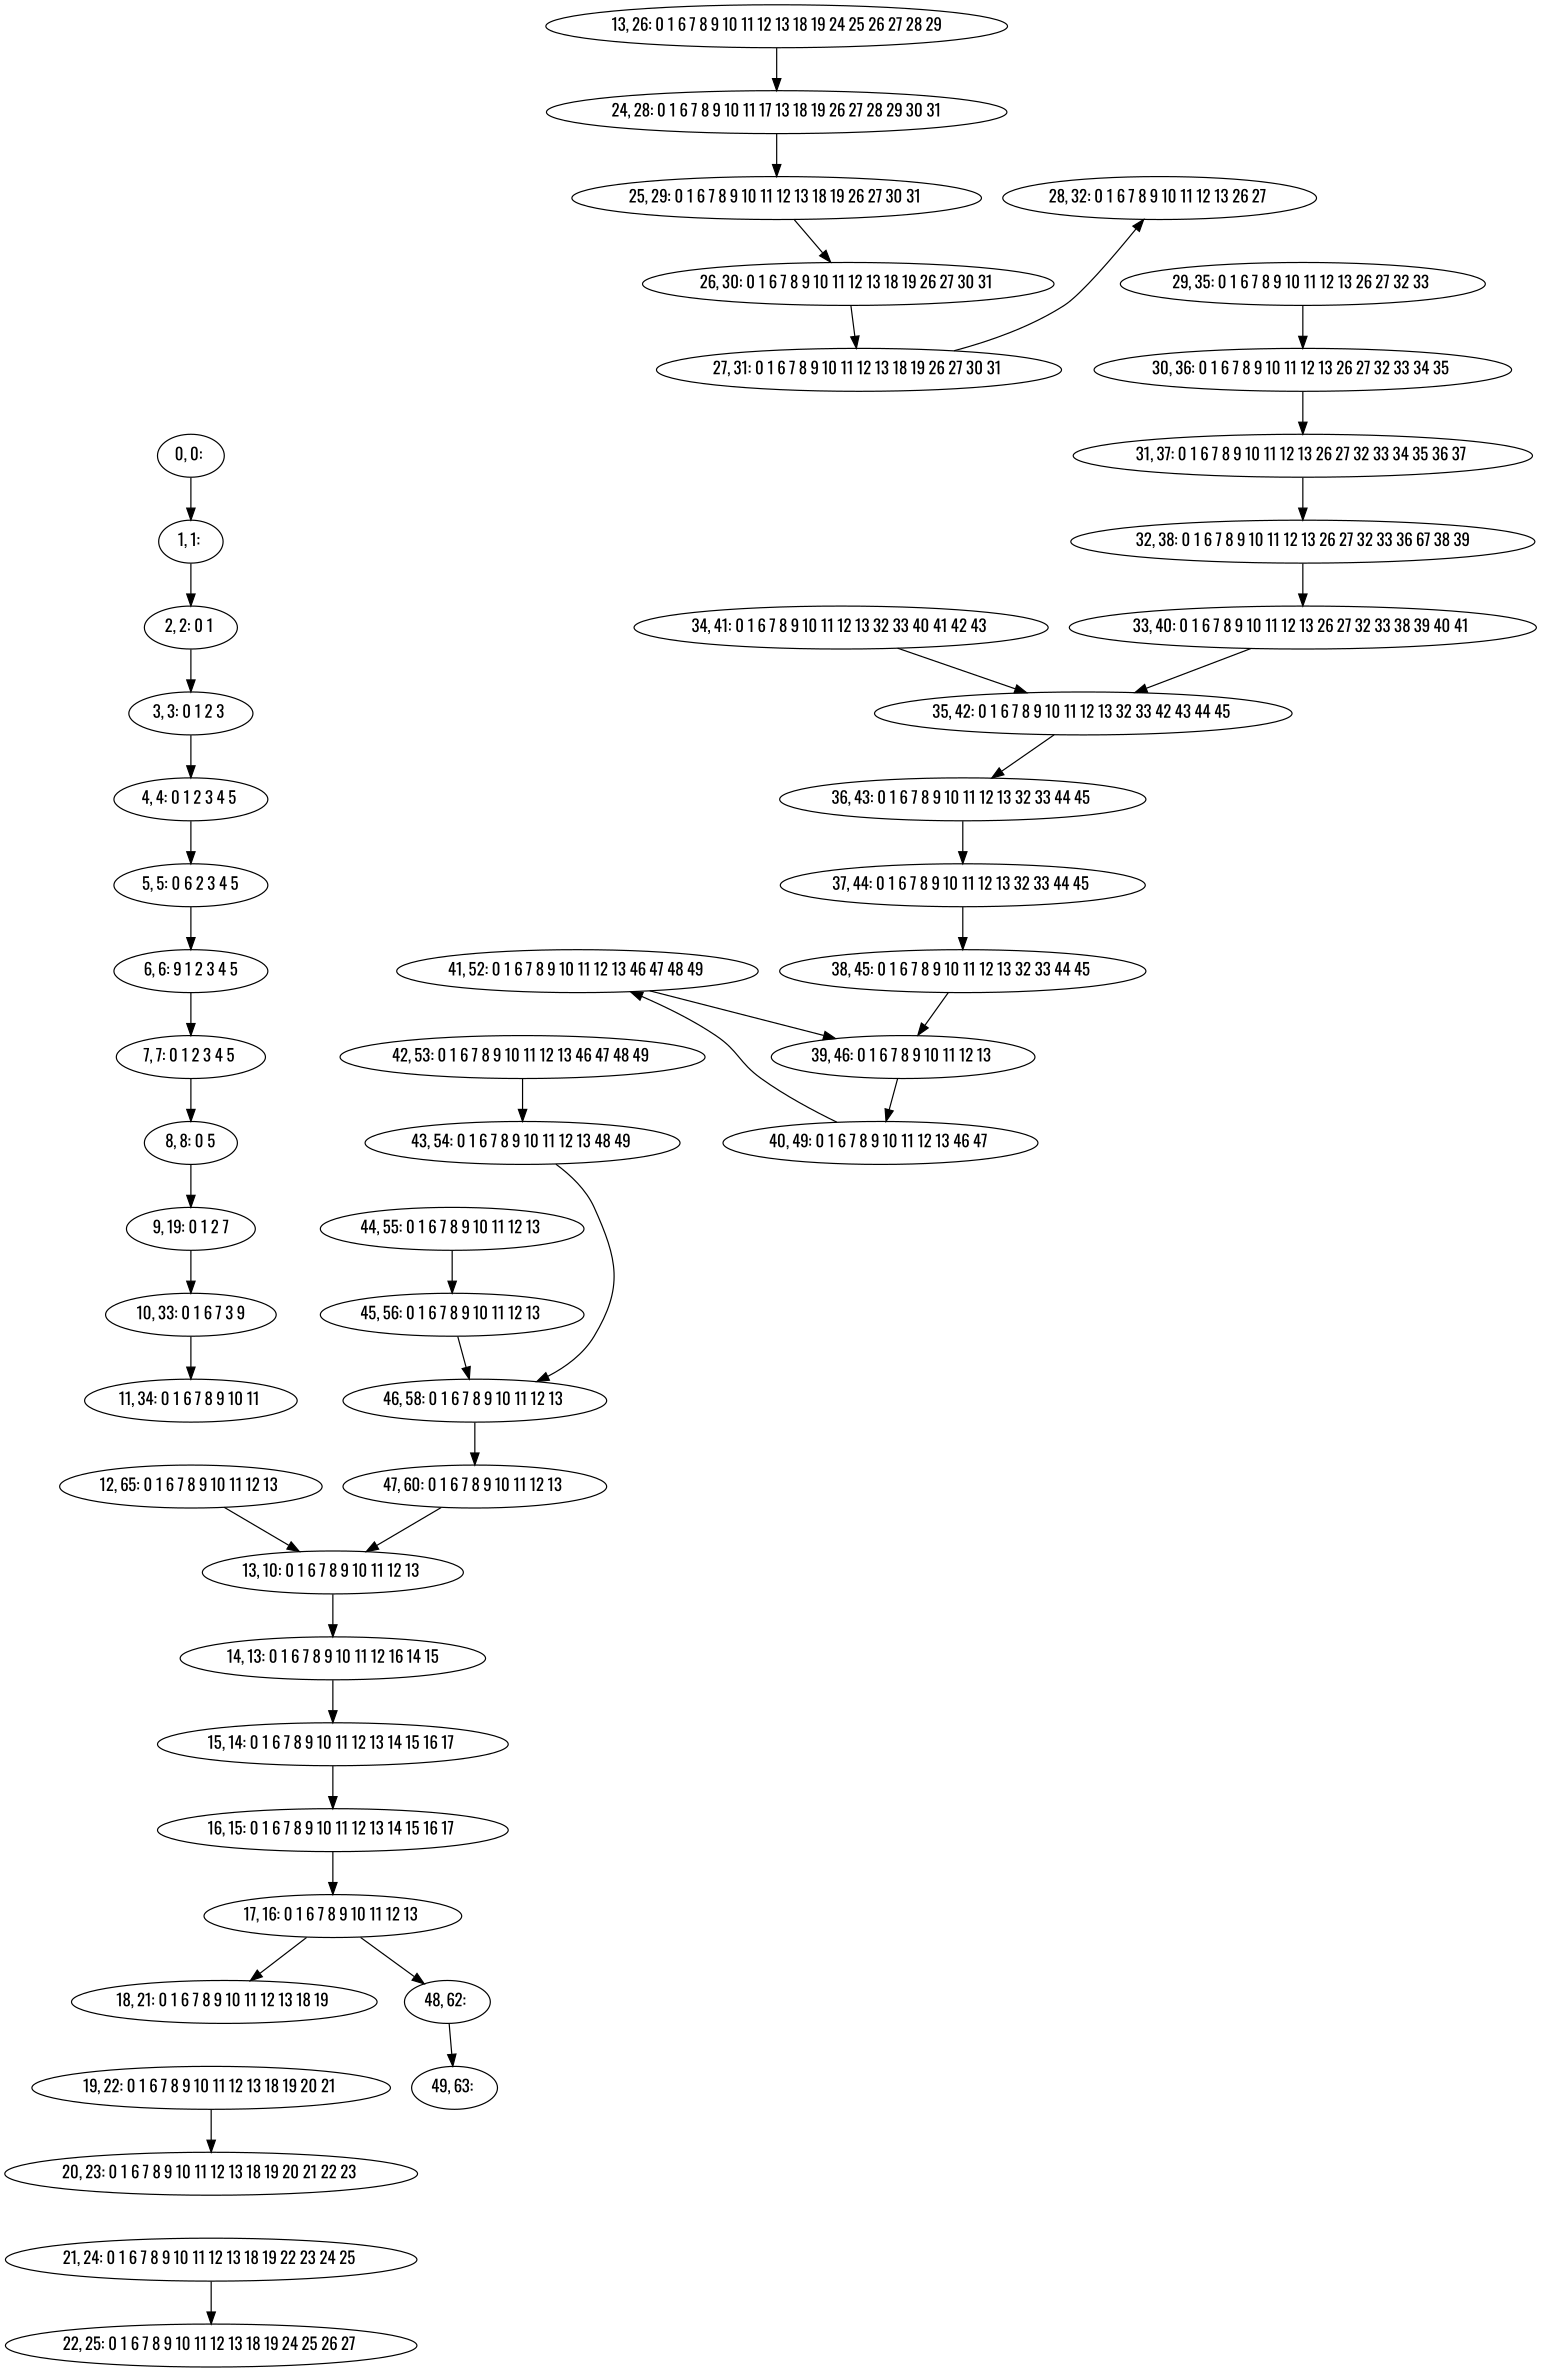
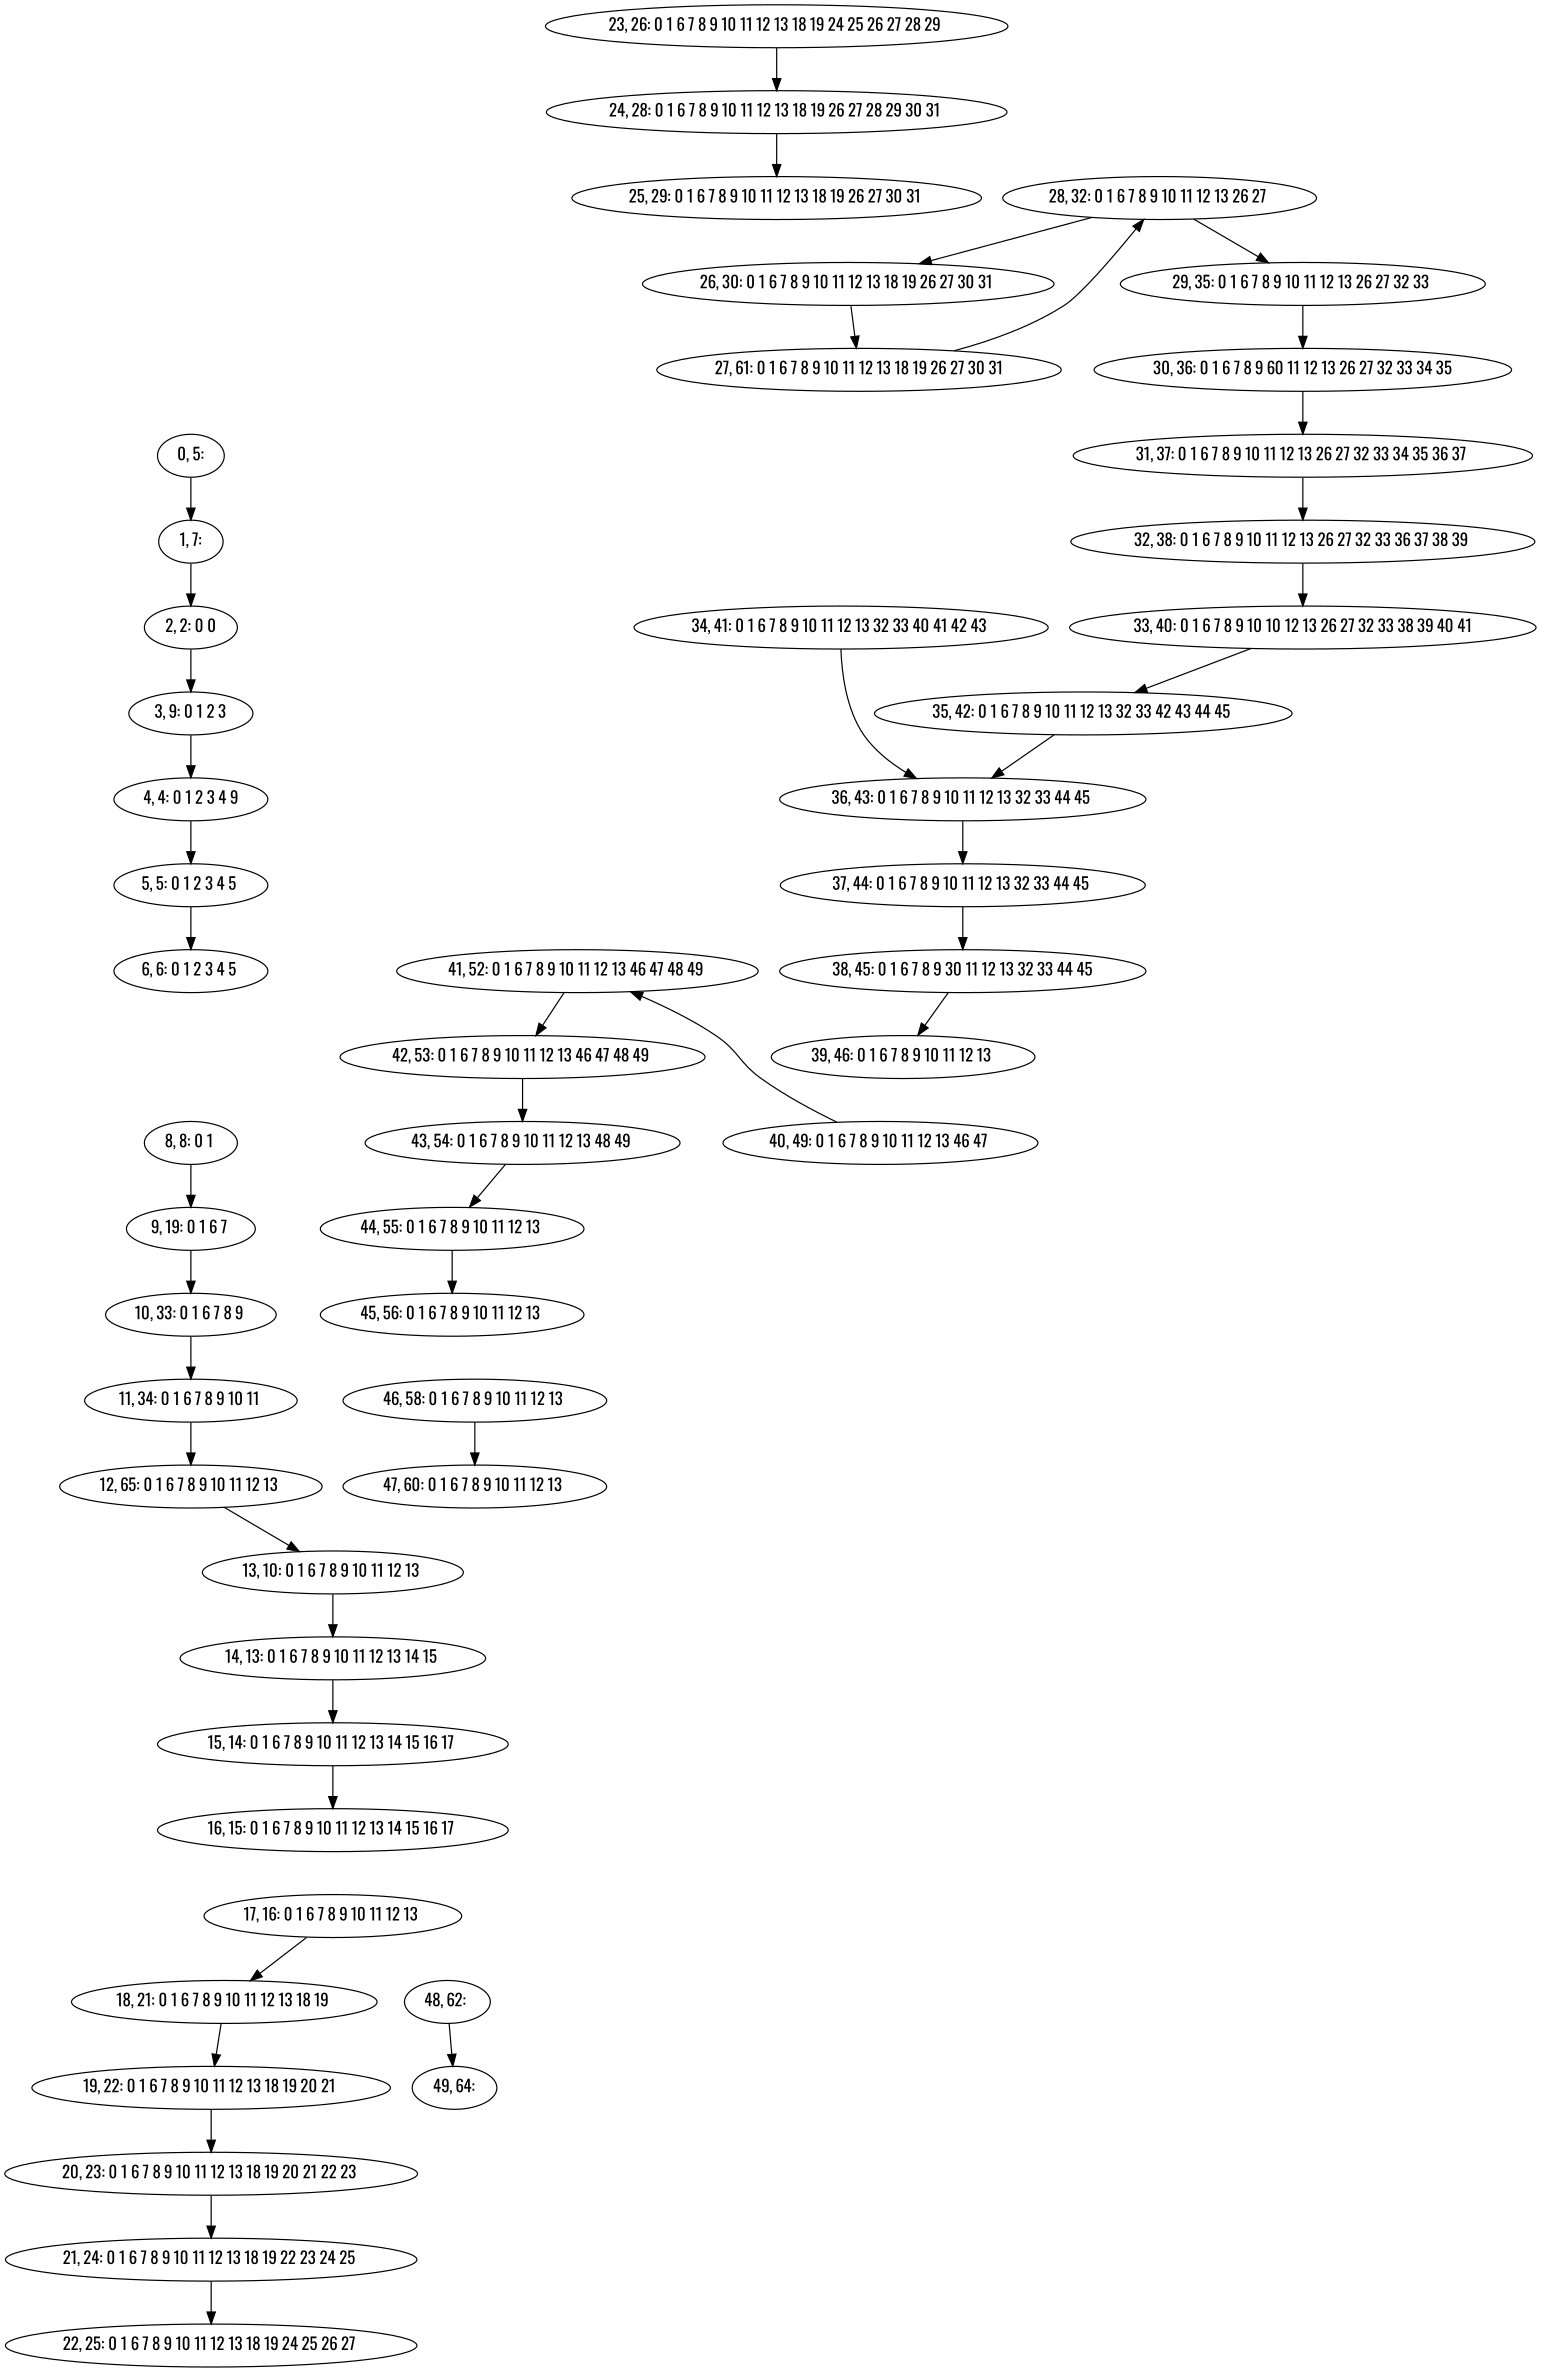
(777, 26) -> (777, 26)
(777, 112) -> (777, 112)
(808, 236) -> (1011, 239)
none -> (1226, 238)
(859, 370) -> (859, 370)
(1303, 370) -> (1303, 370)
(191, 456) -> (191, 456)
(191, 542) -> (191, 542)
(1303, 542) -> (1303, 542)
(191, 628) -> (191, 628)
(1303, 628) -> (1303, 628)
(956, 668) -> (856, 721)
(191, 713) -> (191, 713)
(191, 799) -> (191, 799)
(191, 885) -> (191, 885)
(191, 971) -> (191, 971)
(963, 971) -> (963, 971)
(737, 1013) -> (553, 1009)
(191, 1057) -> none
(893, 1094) -> none
(191, 1143) -> (191, 1143)
(191, 1229) -> (191, 1229)
(614, 1274) -> (491, 1181)
(191, 1315) -> (191, 1315)
(462, 1352) -> none
none -> (191, 1438)
(409, 1526) -> none
(333, 1658) -> (333, 1658)
(333, 1867) -> none
(387, 1957) -> none
none -> (219, 2039)
(455, 2088) -> (455, 2088)
none -> (211, 2211)
